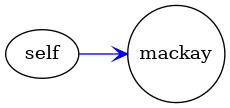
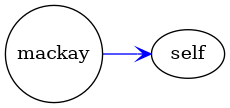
(96, 54) -> (120, 54)
